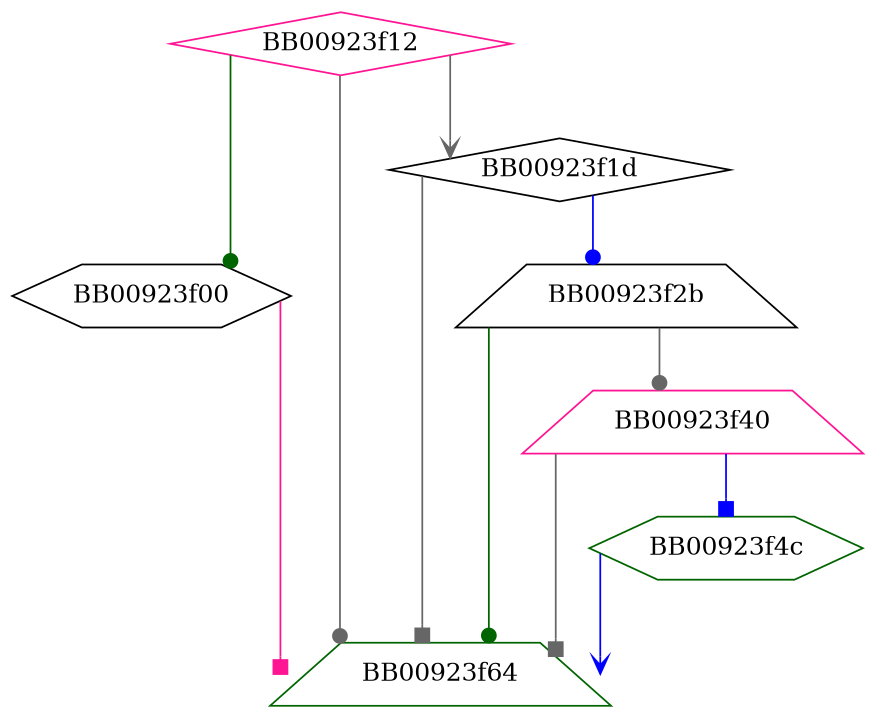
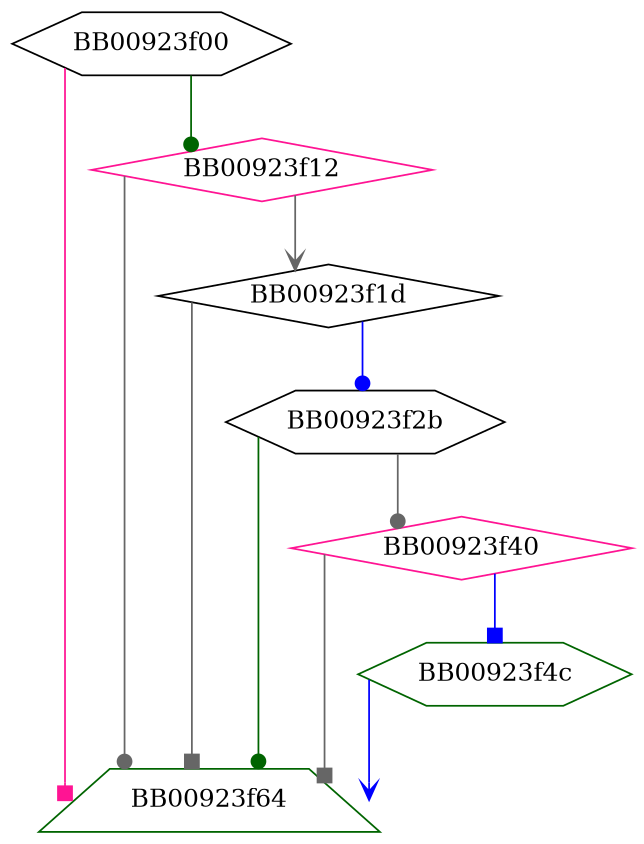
(231, 155) -> (191, 106)
(626, 296) -> (365, 422)
(693, 422) -> (462, 548)
